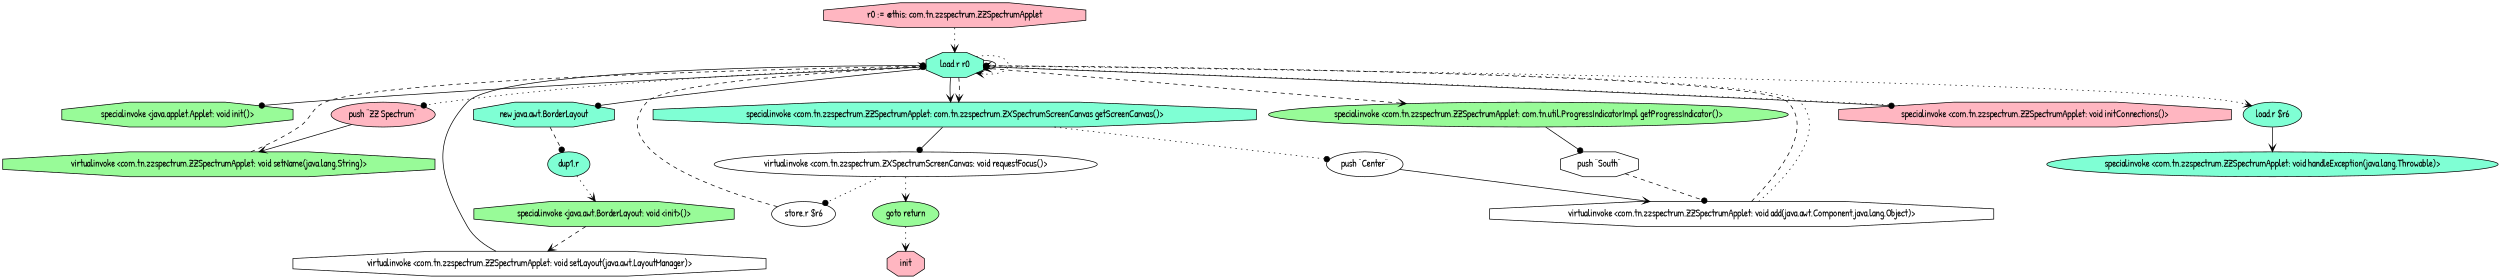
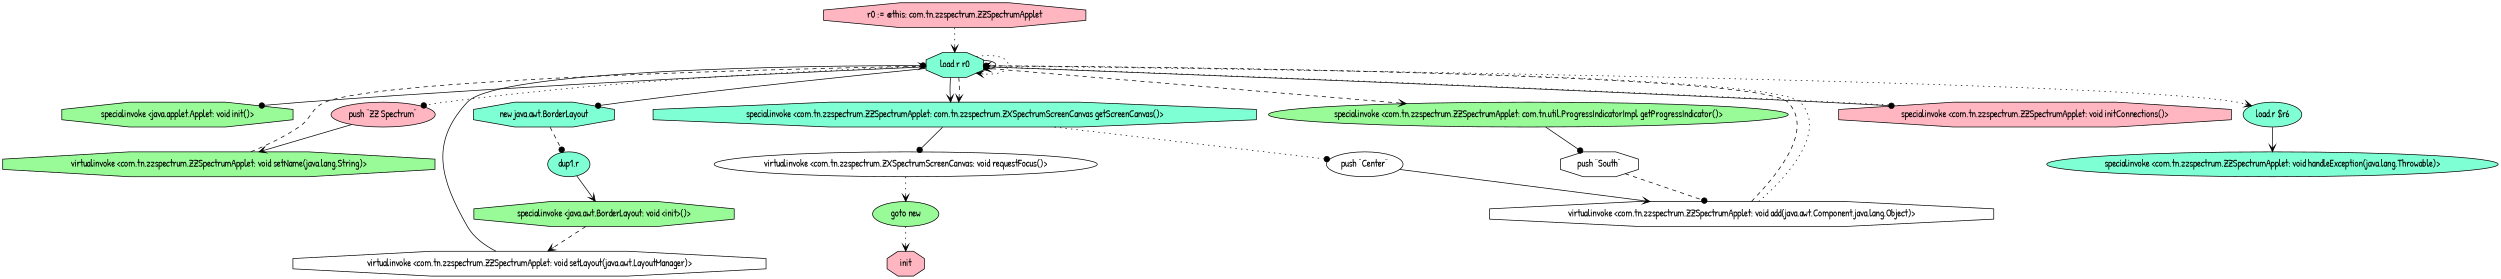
(584, 186) -> (584, 186)
(804, 214) -> none
(906, 214) -> (906, 214)
